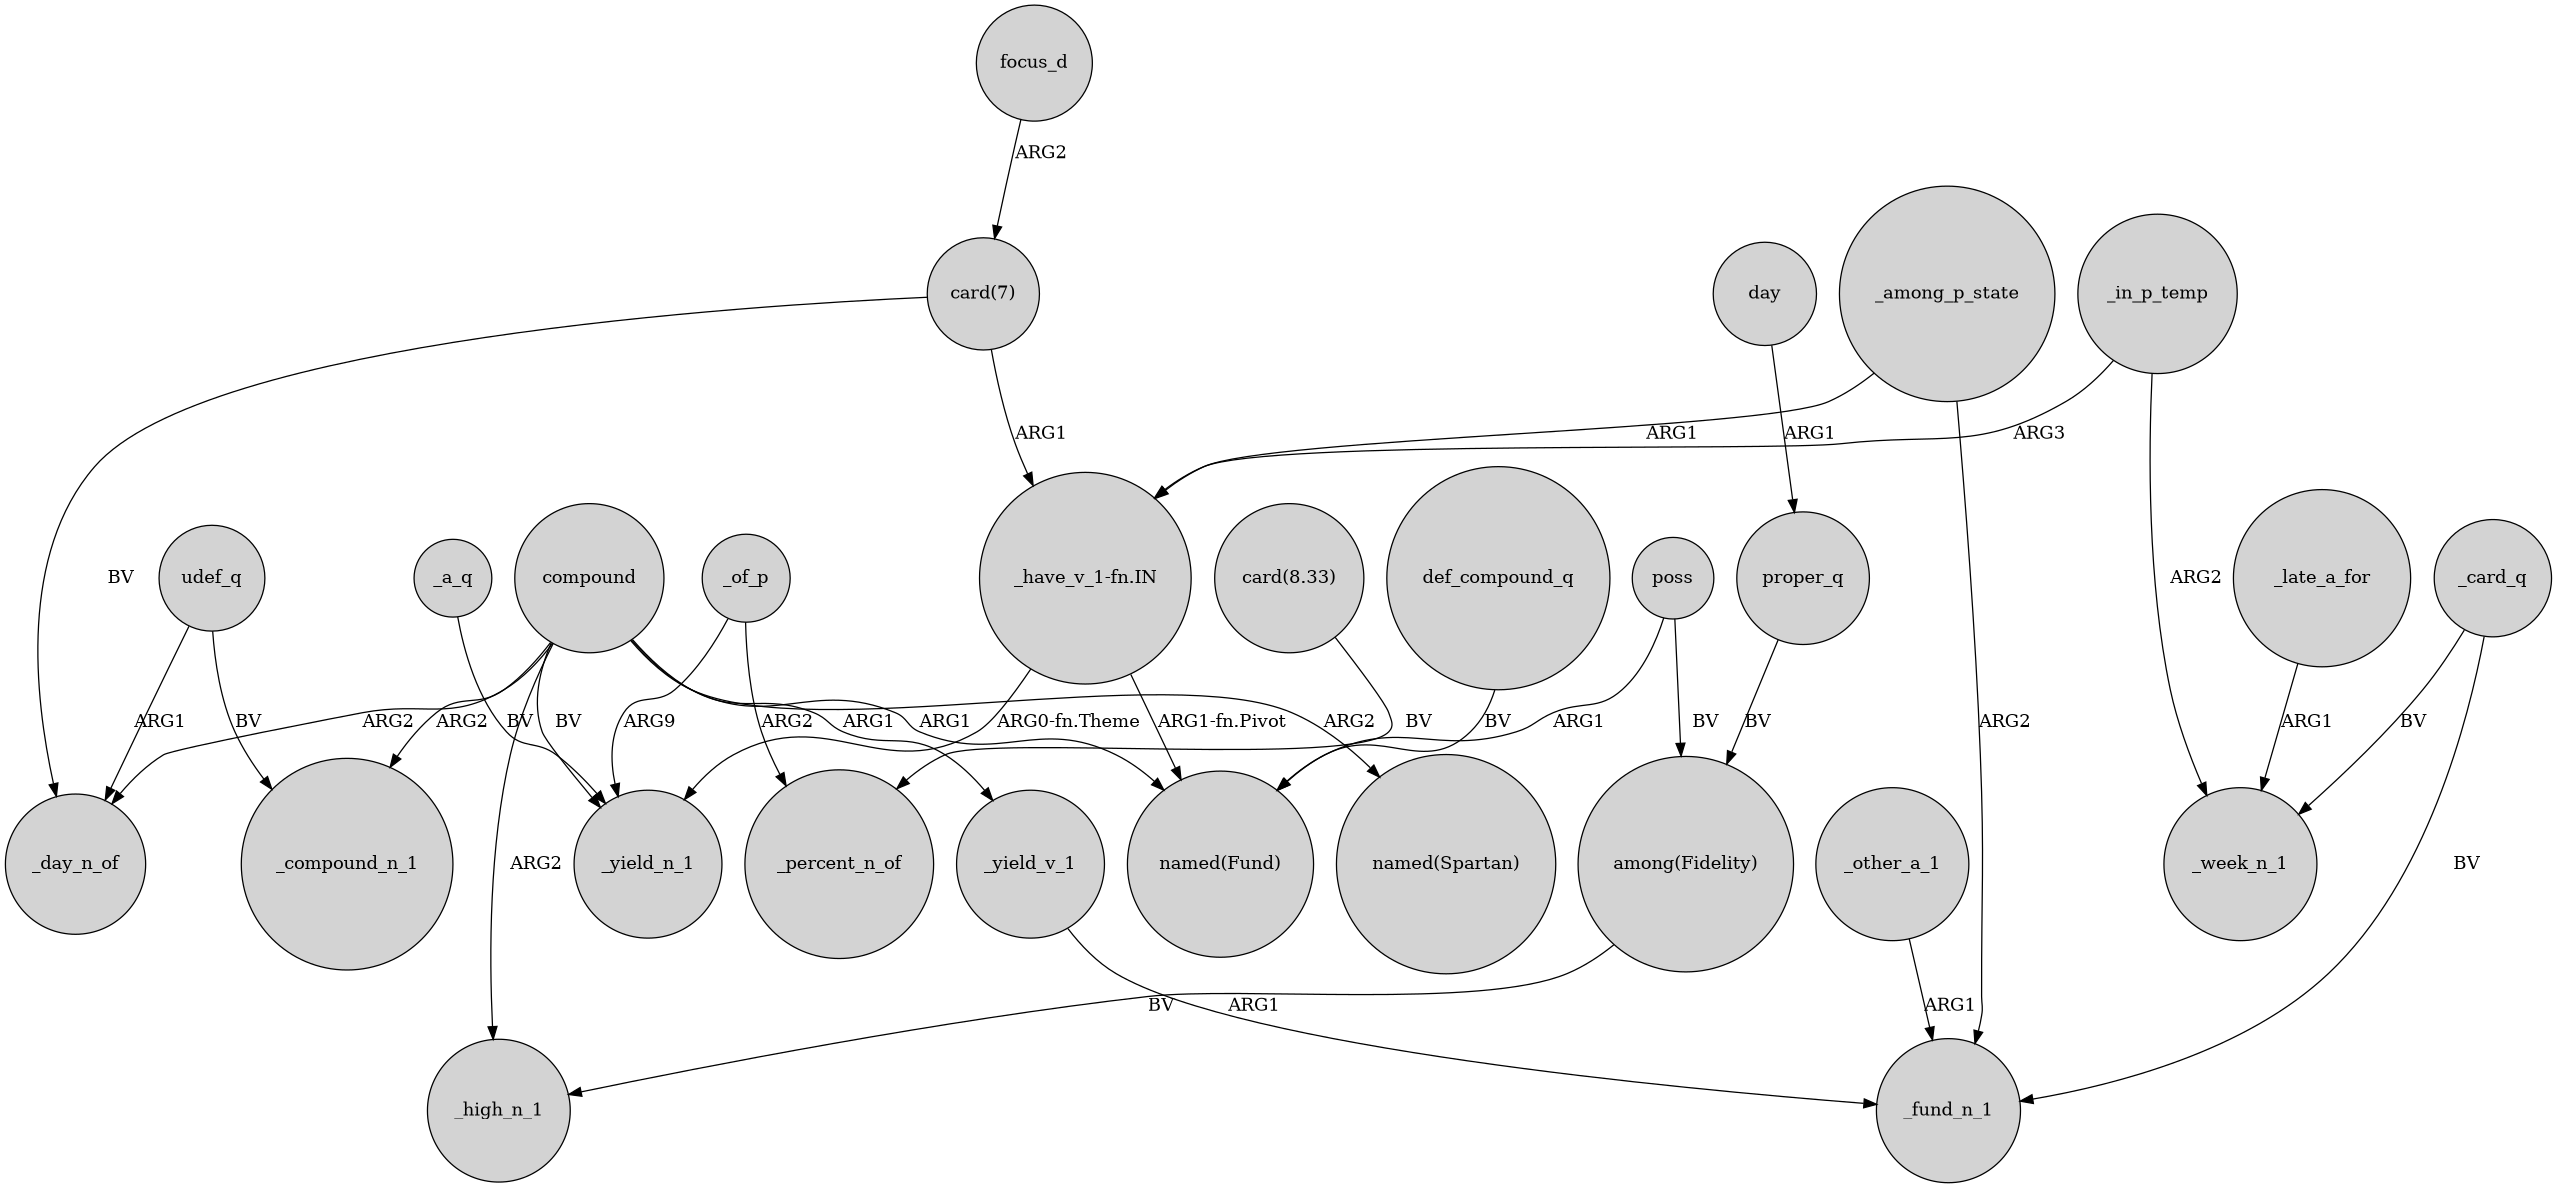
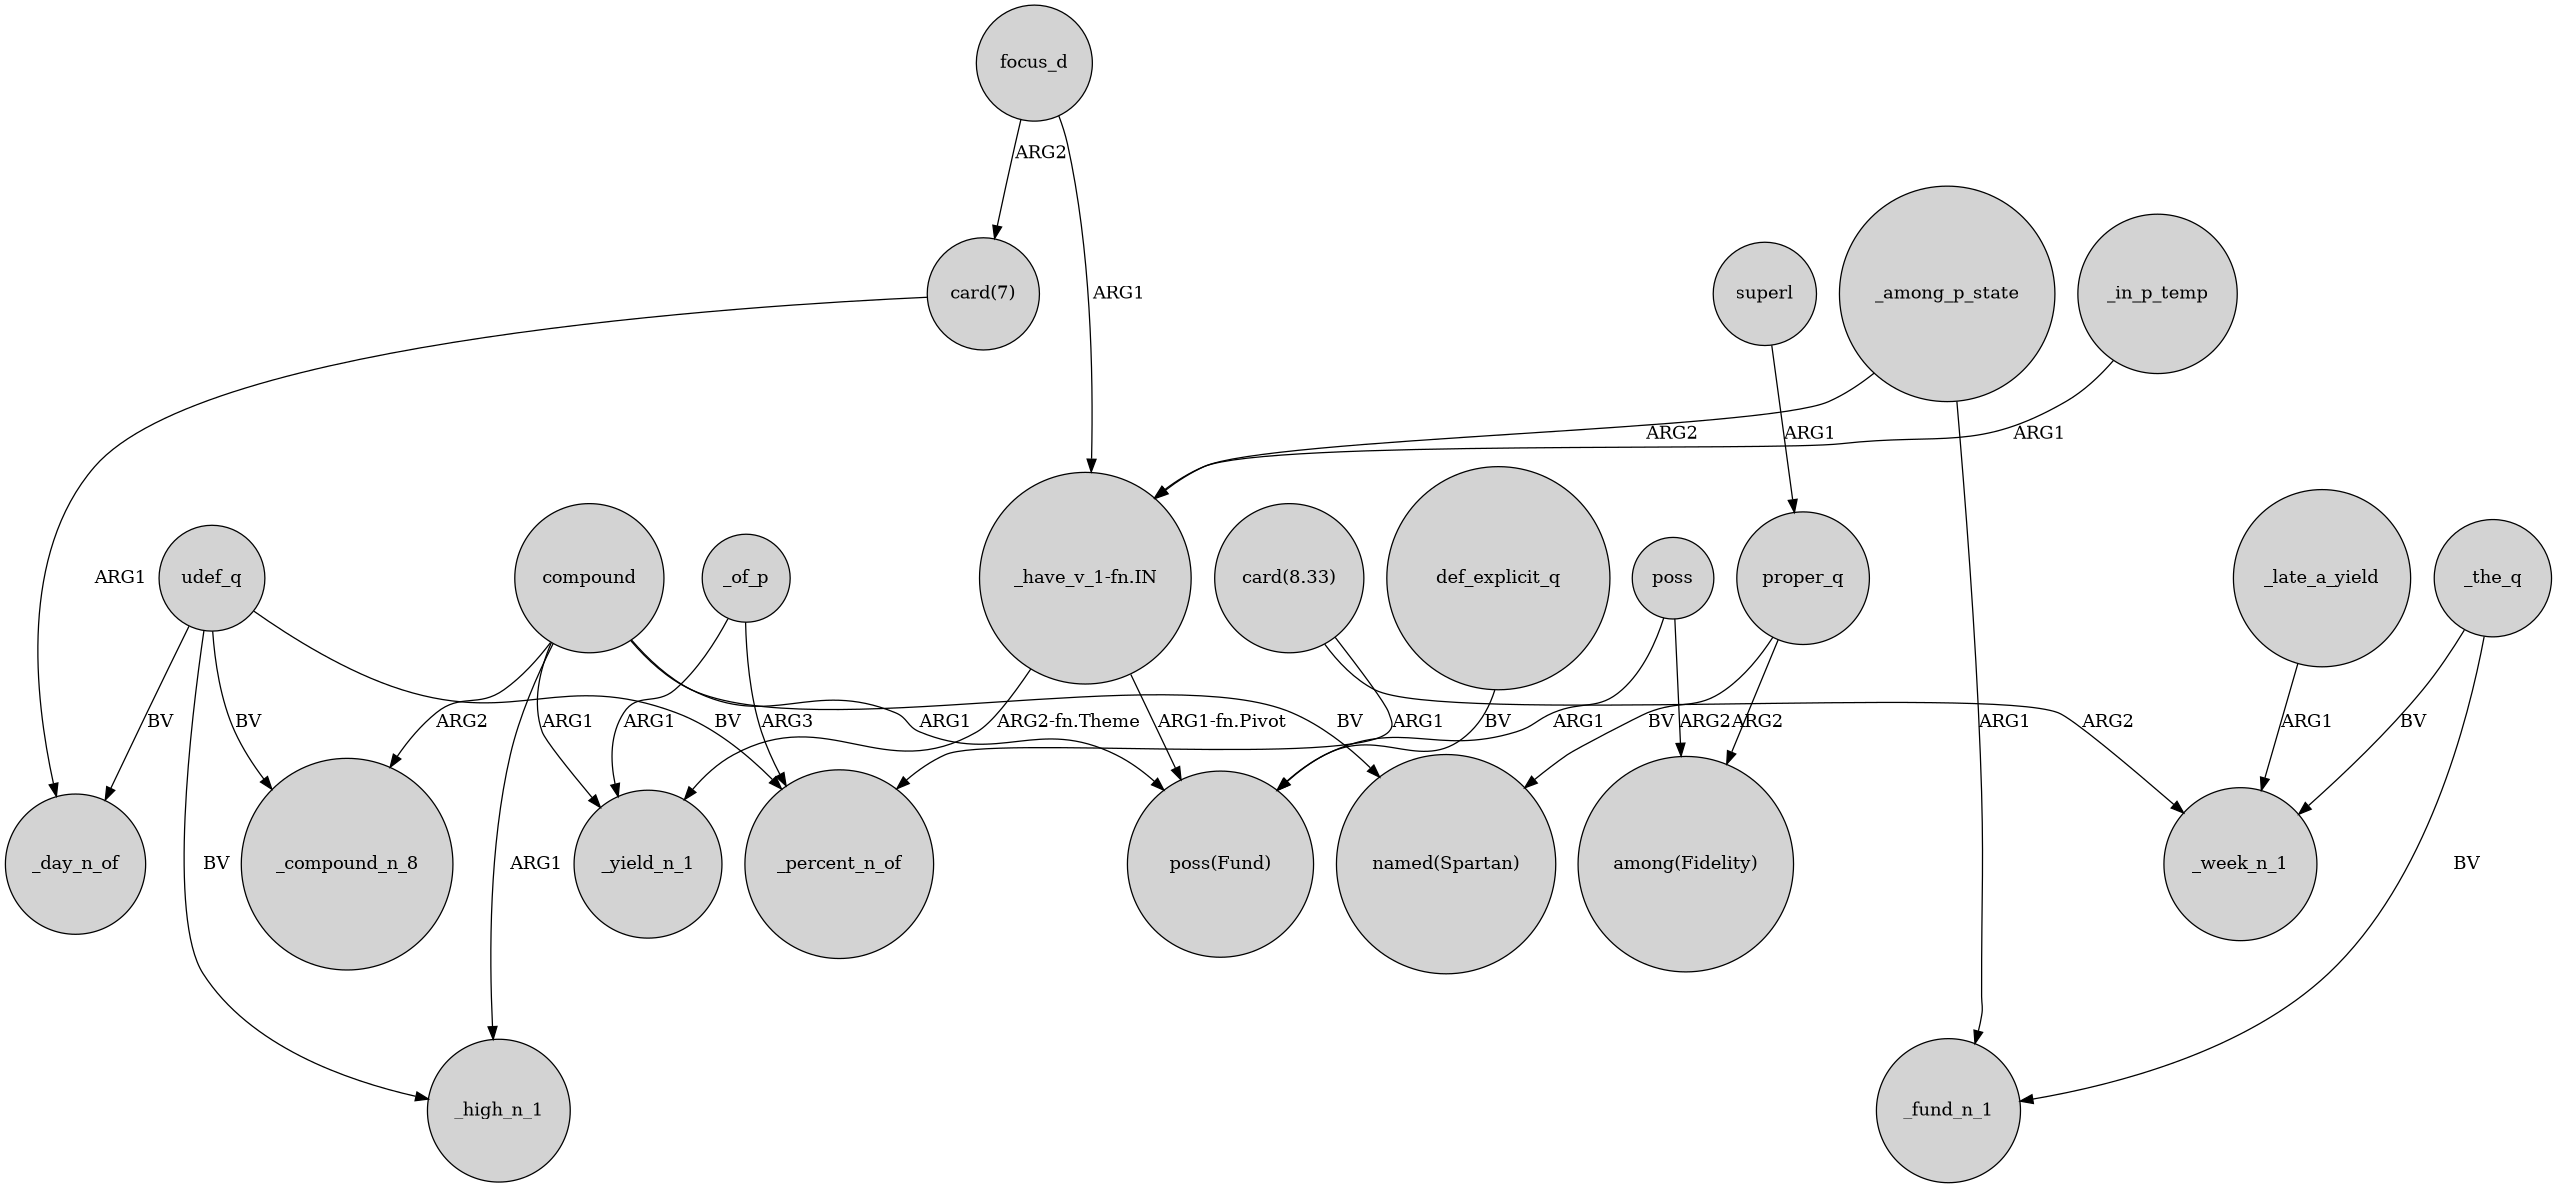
(1765, 294) -> (1765, 294)
(1006, 413) -> (1087, 286)
(1672, 434) -> (1672, 434)
(2040, 434) -> (2040, 434)
(121, 578) -> (121, 578)
(453, 578) -> none
(1498, 578) -> (1498, 578)
(2322, 578) -> (2322, 578)
(2493, 578) -> (2493, 578)
(2155, 582) -> (1734, 704)
none -> (514, 701)
none -> (1644, 714)
(339, 717) -> none
(160, 722) -> (160, 722)
(568, 722) -> (568, 722)
(650, 722) -> (650, 722)
(788, 722) -> (788, 722)
(1069, 722) -> (1069, 722)
(1350, 722) -> (1350, 722)
(1419, 722) -> (1419, 722)
(1706, 722) -> (1706, 722)
(1758, 722) -> (1758, 722)
(2005, 722) -> (2005, 722)
(347, 864) -> (347, 864)
(536, 864) -> (536, 864)
(1031, 864) -> none
(1220, 864) -> (1220, 864)
(1892, 864) -> none
(1099, 1003) -> (189, 928)
